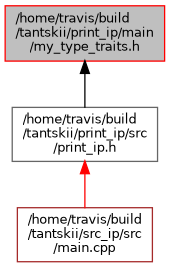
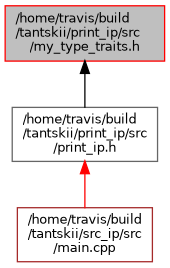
(85, 33) -> (85, 33)
